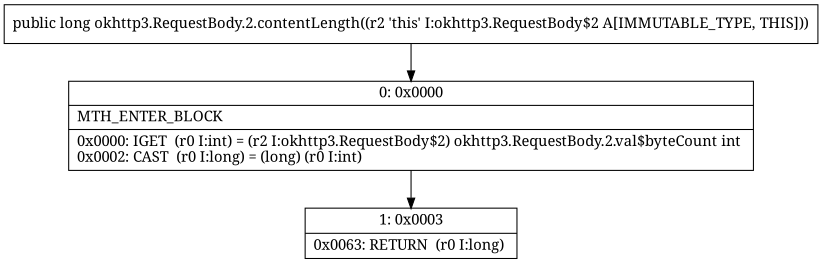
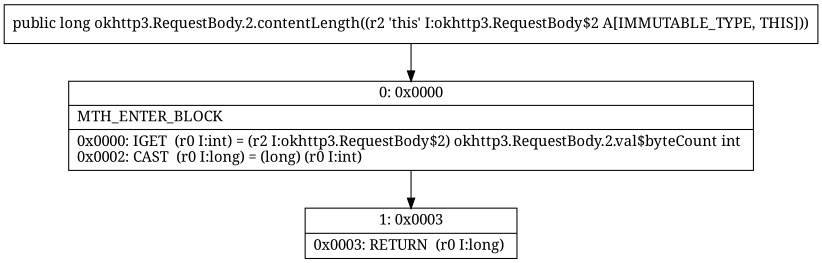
(411, 245) -> (411, 245)
